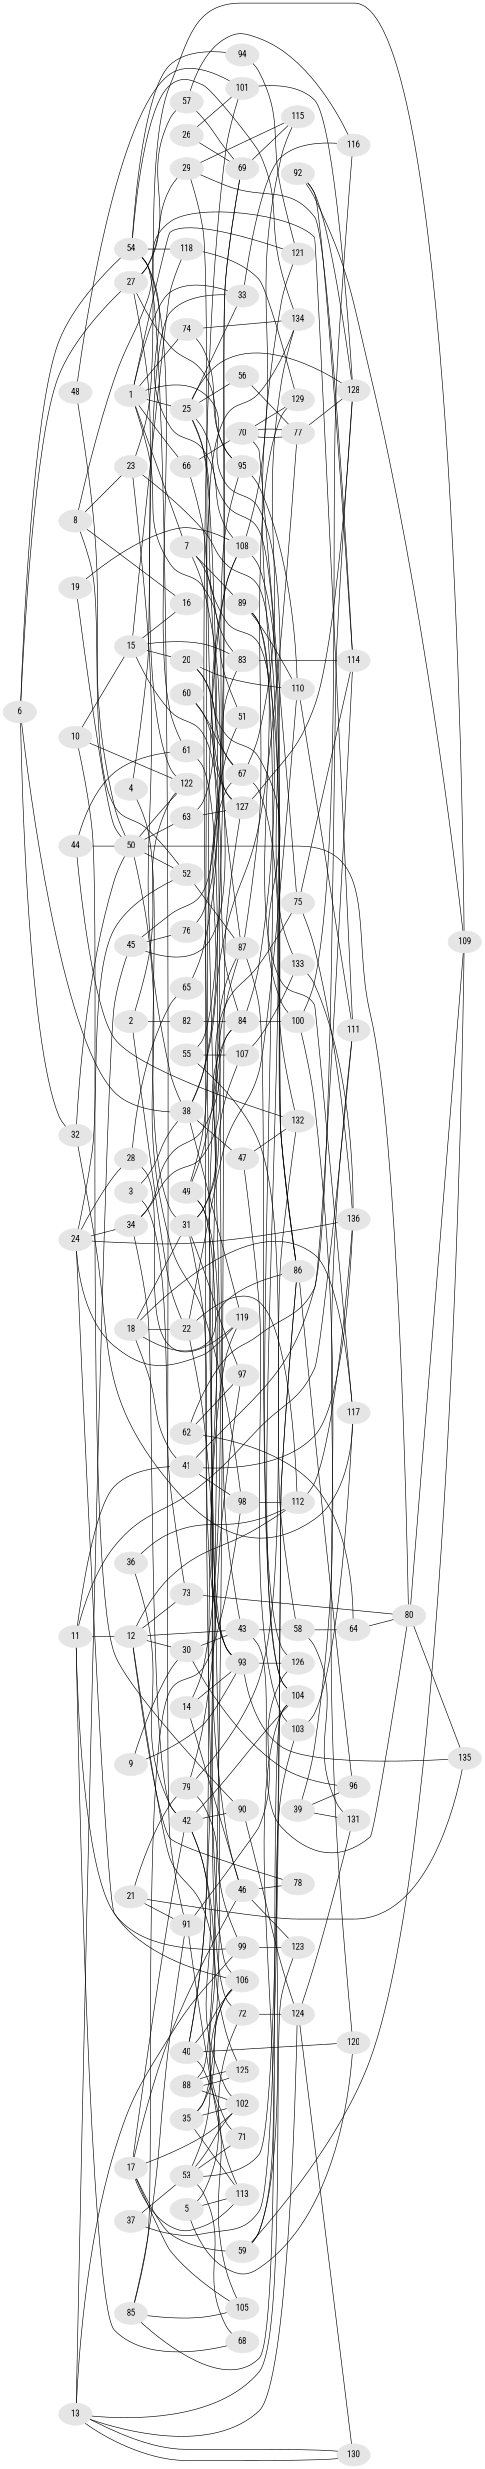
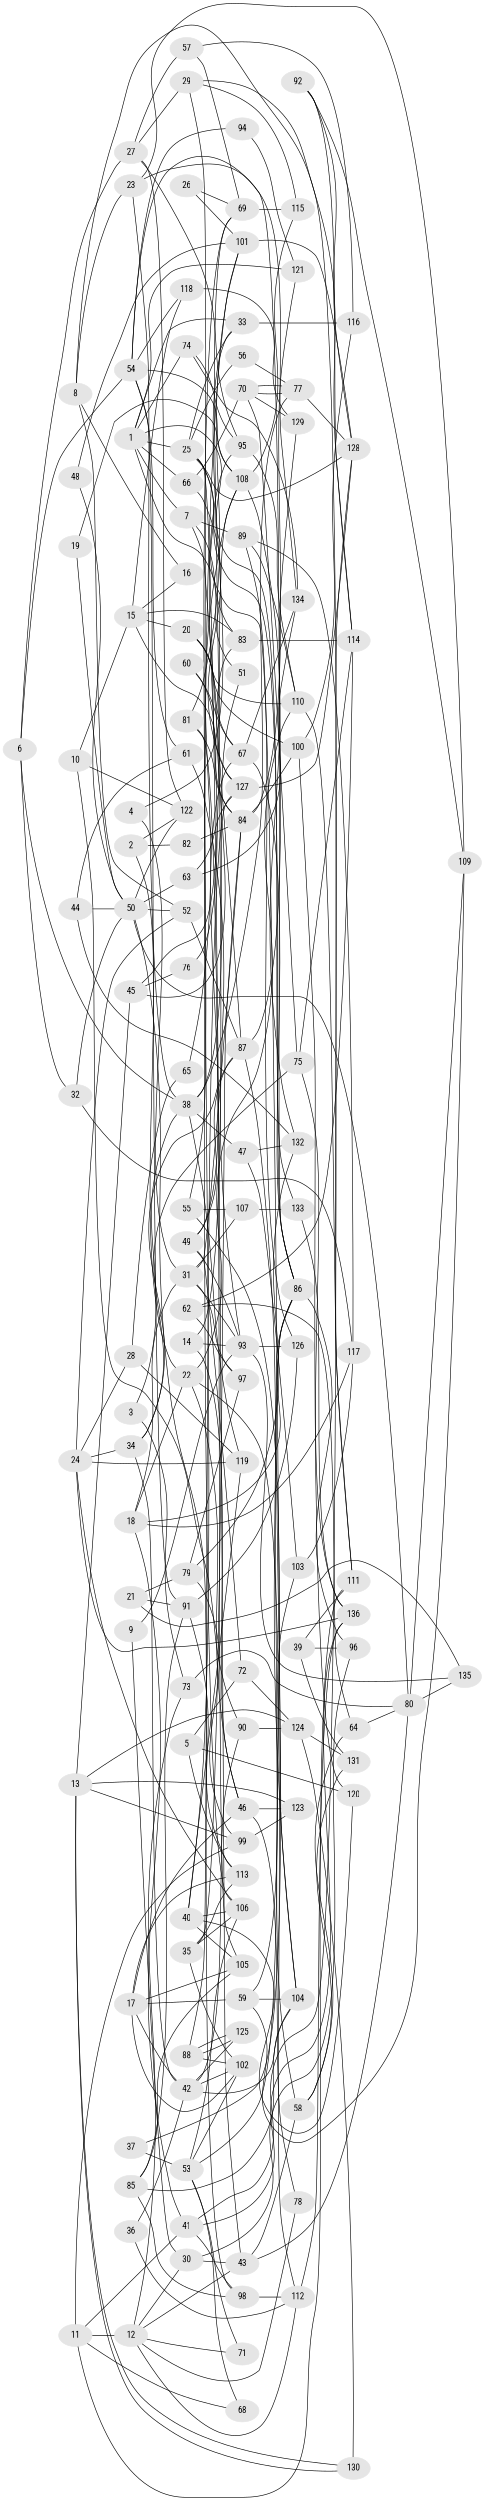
none -> (187, 721)
